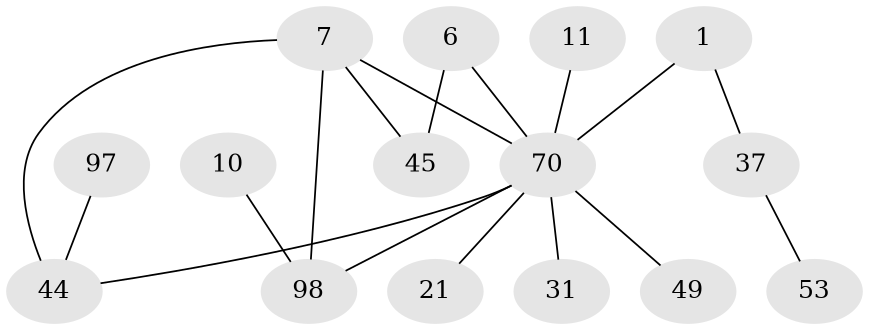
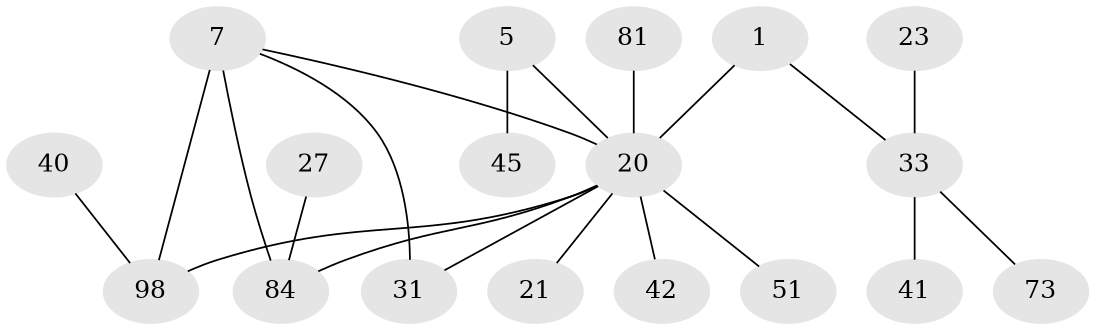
(451, 39) -> (507, 39)
(578, 39) -> (634, 39)
none -> (915, 39)
(373, 102) -> (374, 129)
(102, 165) -> (314, 165)
(228, 165) -> (54, 165)
(548, 165) -> (634, 165)
(751, 165) -> (915, 165)
(54, 291) -> (281, 291)
(688, 291) -> (662, 291)
none -> (788, 291)
(815, 291) -> (1041, 291)
none -> (915, 291)
